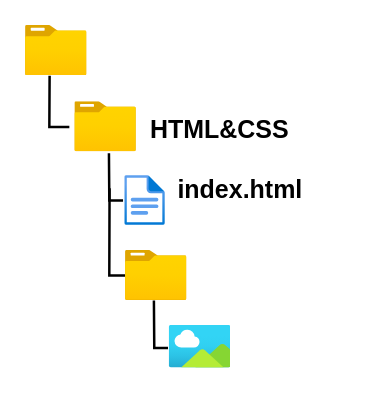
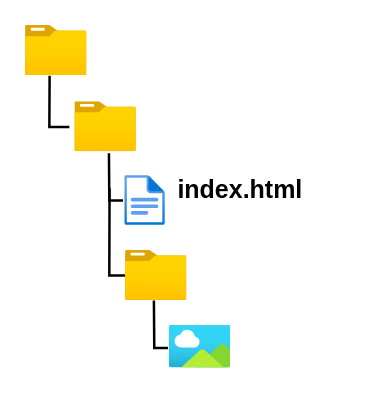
(223, 128) -> none
